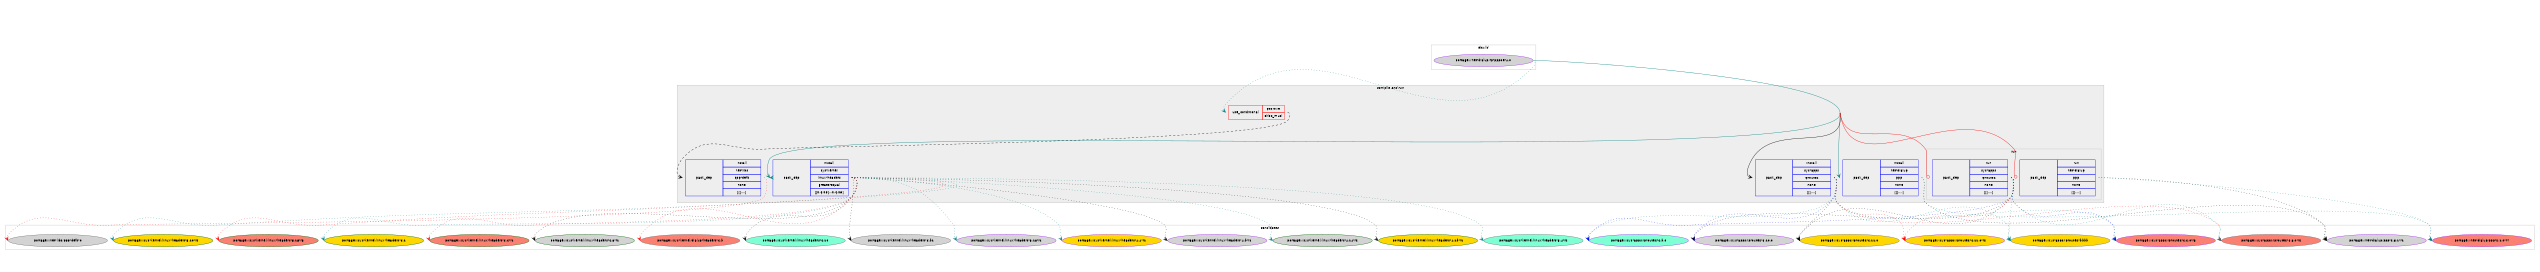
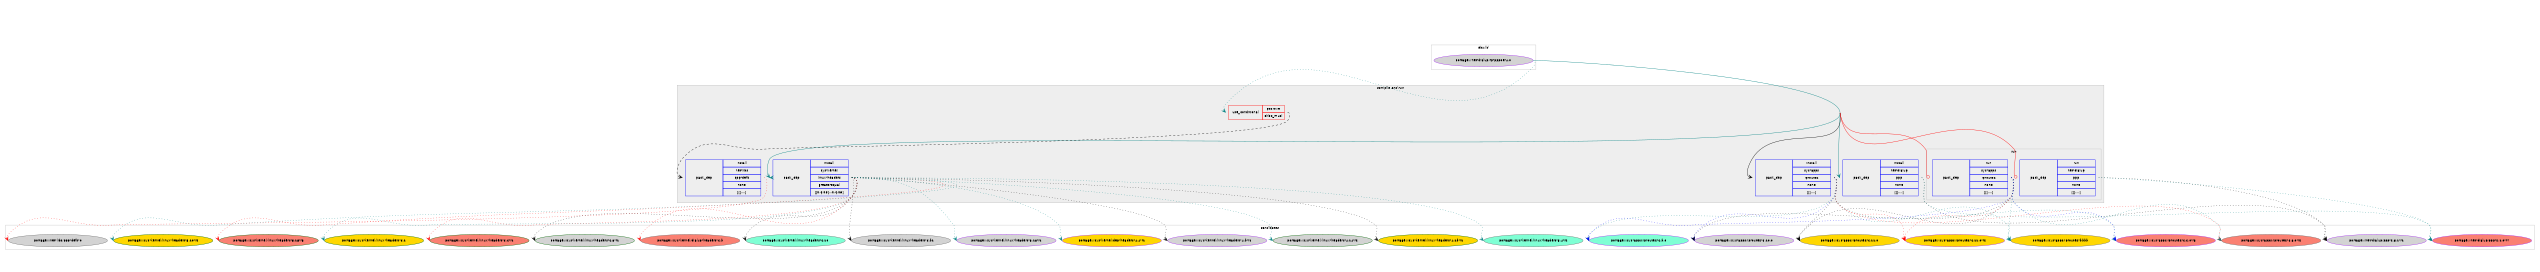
(1112, 241) -> (1112, 241)
